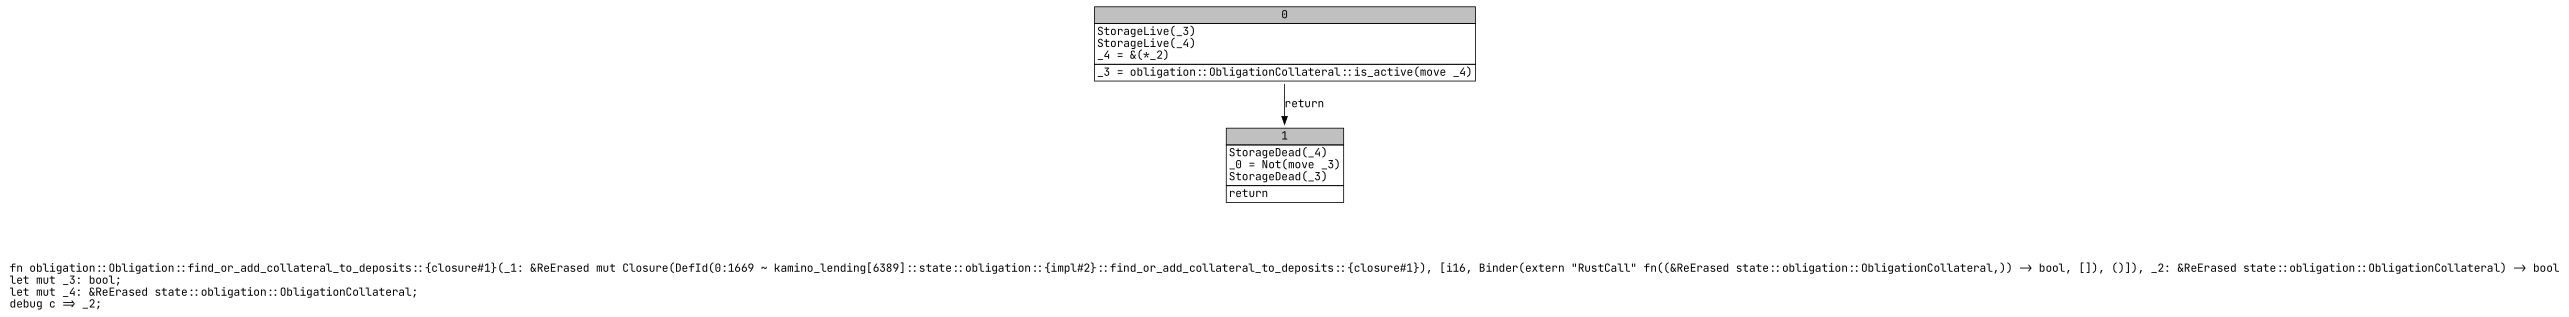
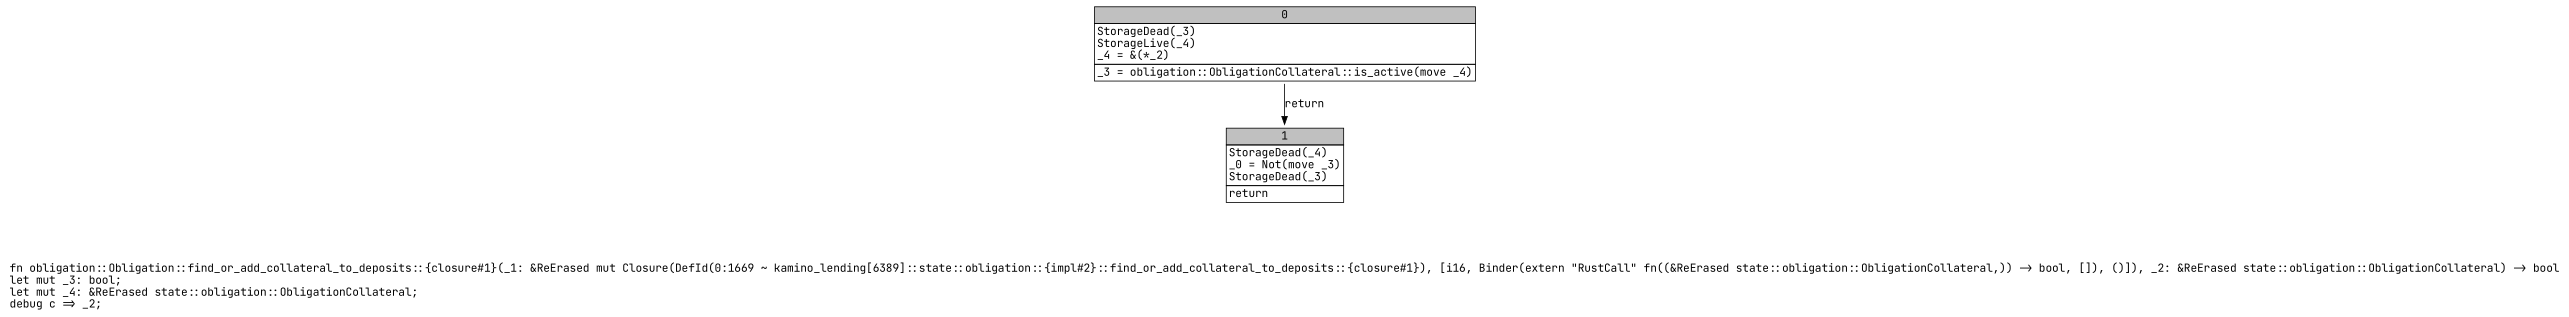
(1146, 32) -> (1146, 32)
